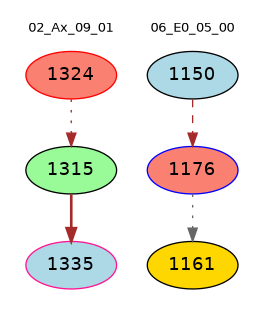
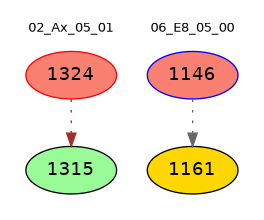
(71, 28) -> (71, 28)
(193, 28) -> (193, 28)
(193, 75) -> none
(193, 170) -> (193, 75)
(71, 265) -> none
